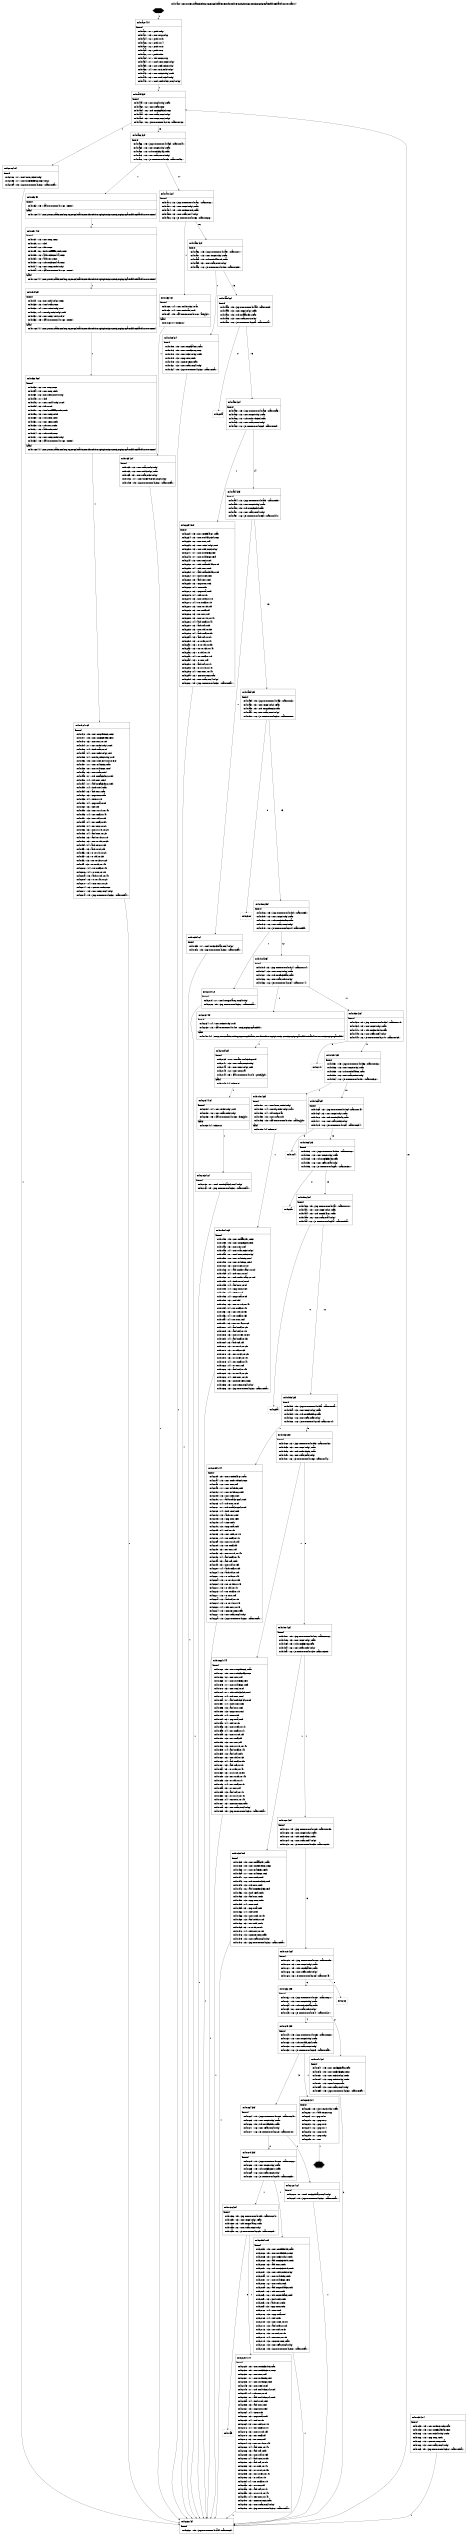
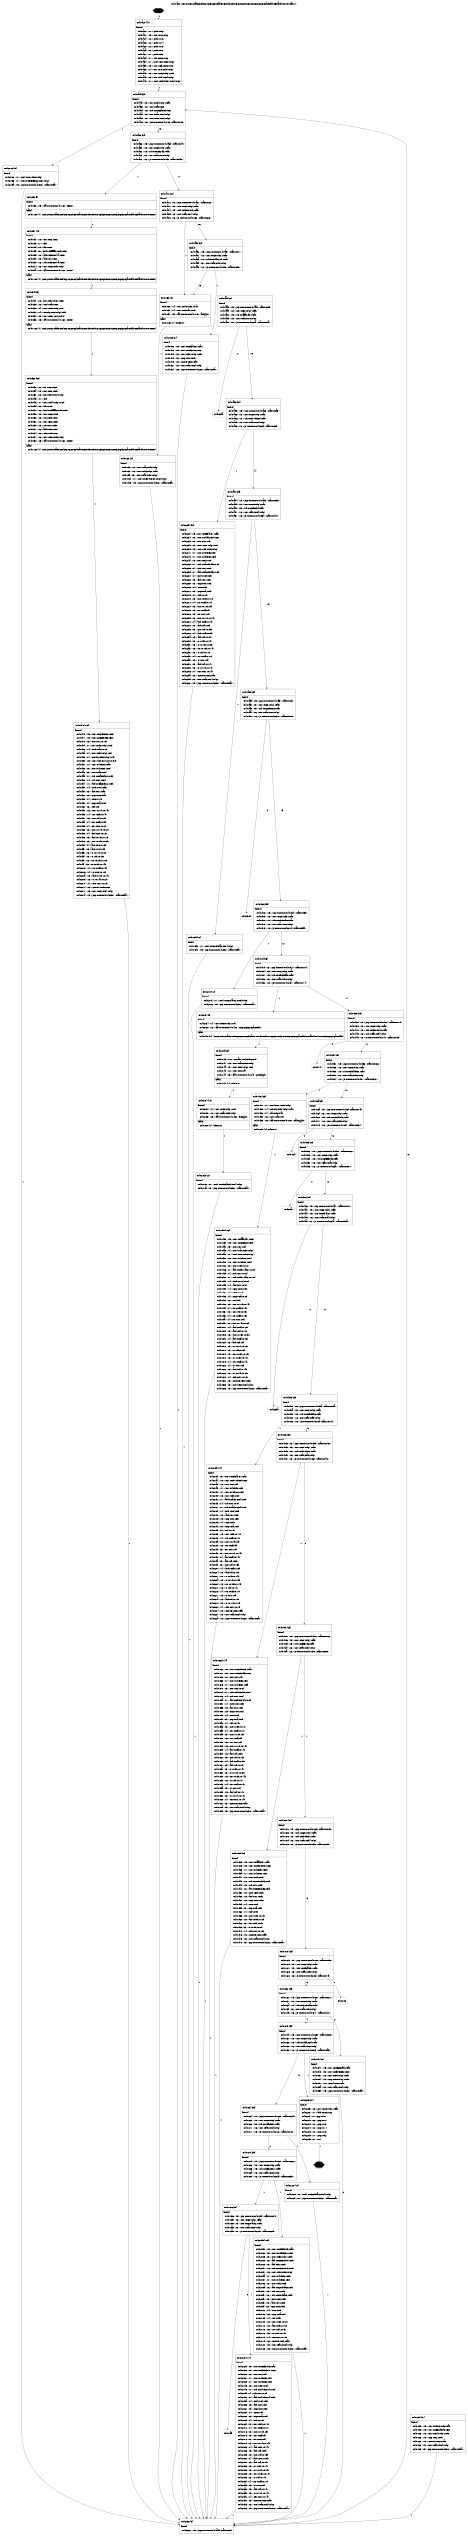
(230, 282) -> (201, 282)
